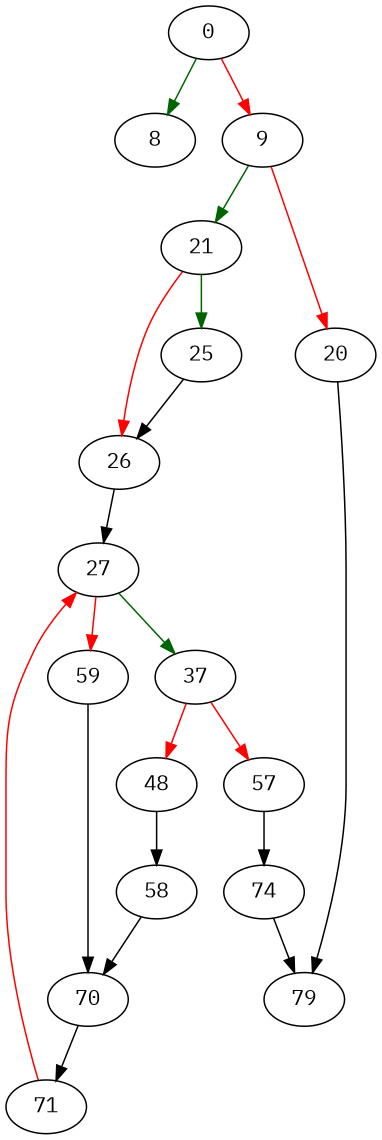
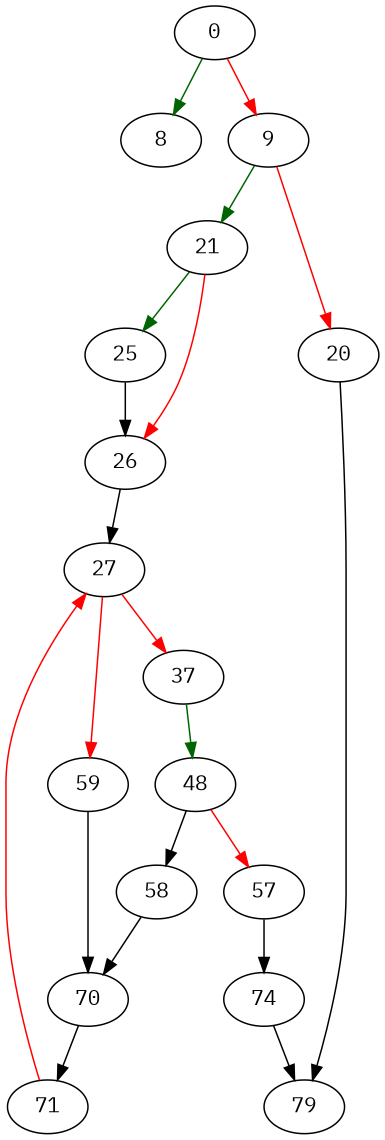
(142, 618) -> (139, 617)
(179, 724) -> (189, 724)
(226, 725) -> (226, 832)
